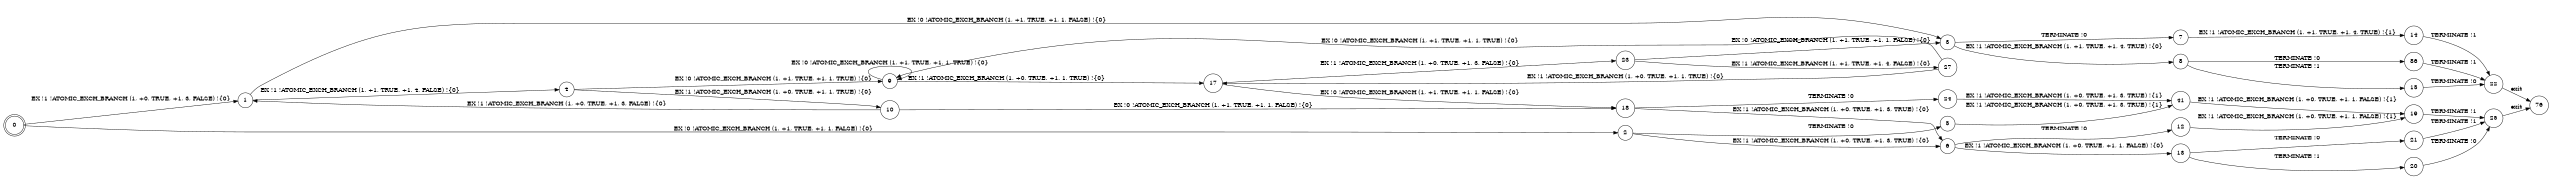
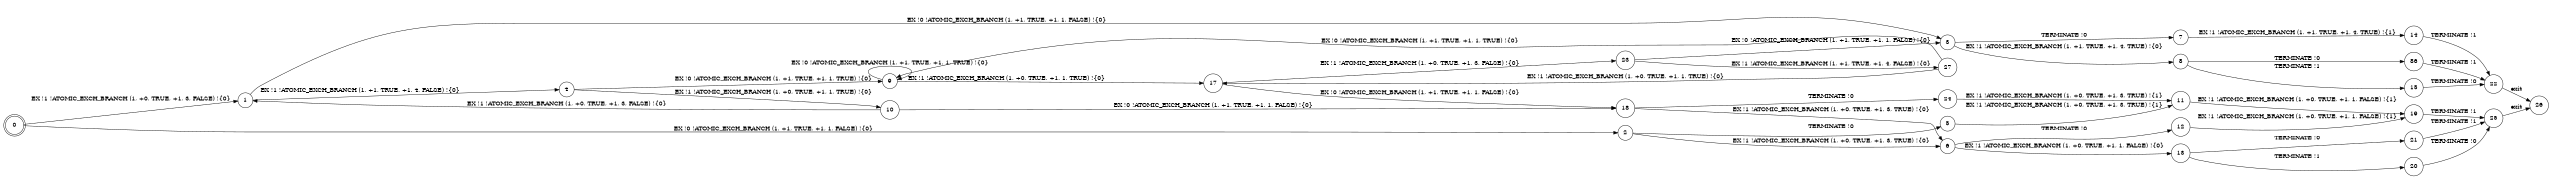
(2181, 101) -> (2181, 101)
(2539, 105) -> (2539, 105)
